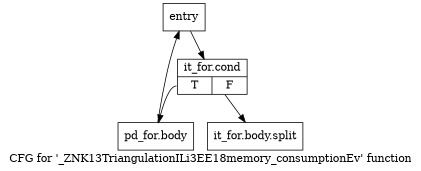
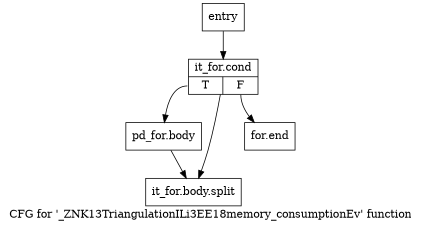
(165, 80) -> (177, 161)
none -> (270, 136)
